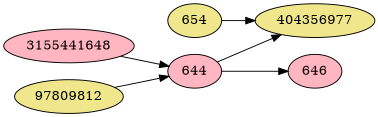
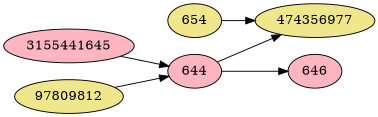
(315, 21) -> (315, 21)
(69, 46) -> (69, 46)
